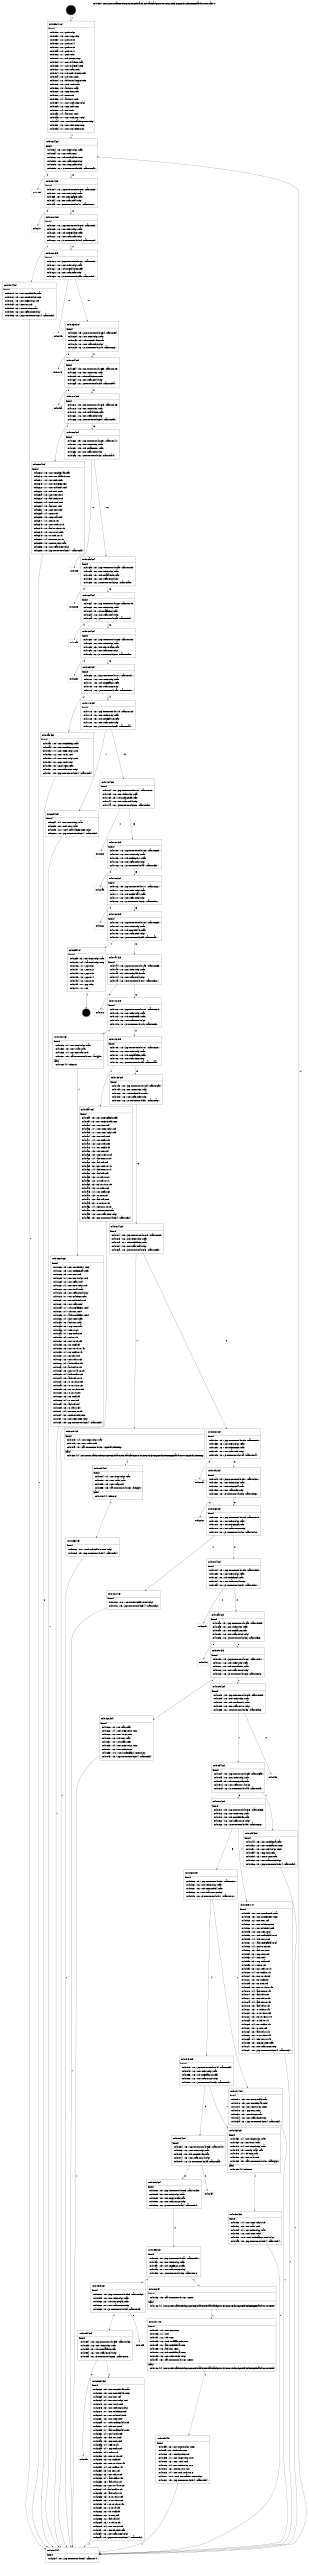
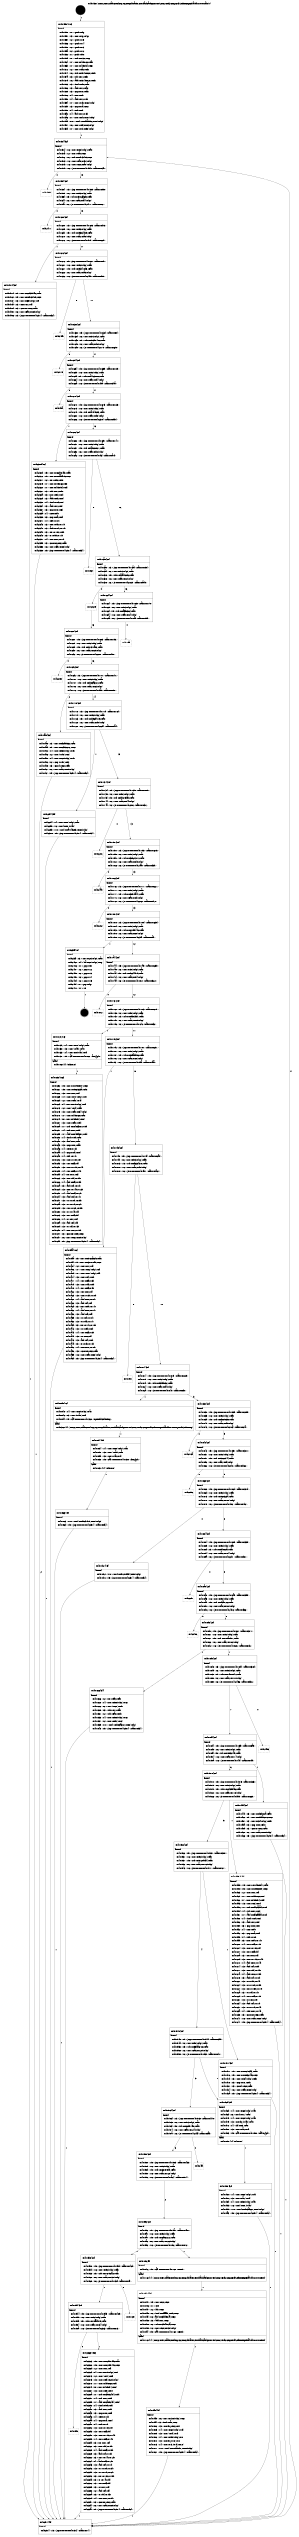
(108, 625) -> (91, 619)
none -> (128, 1379)
(56, 1987) -> none
